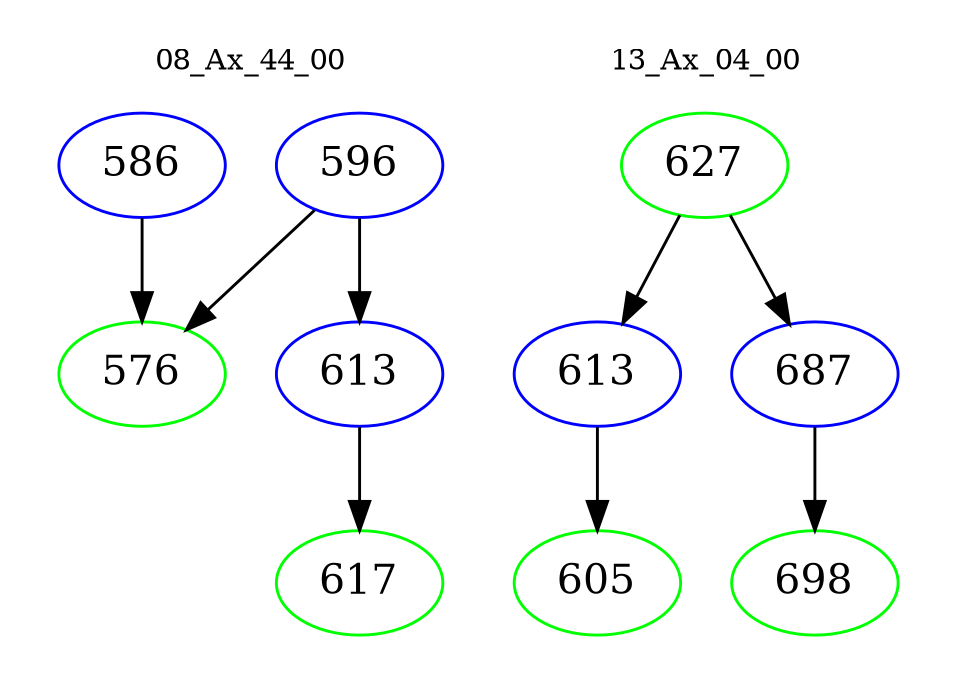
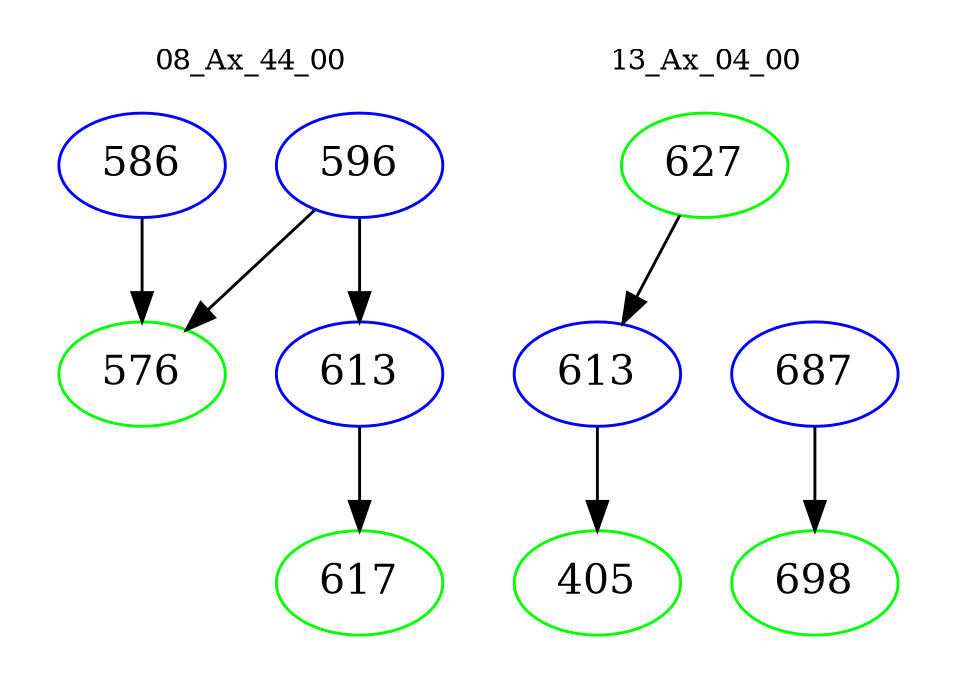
(753, 257) -> none
(597, 583) -> (597, 583)
